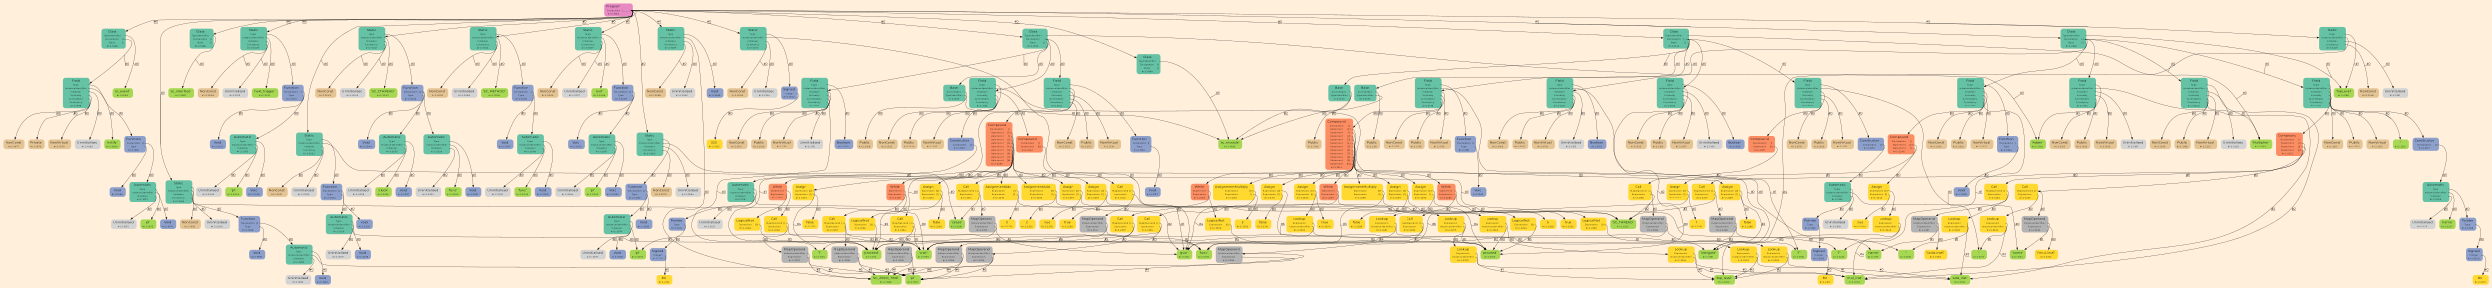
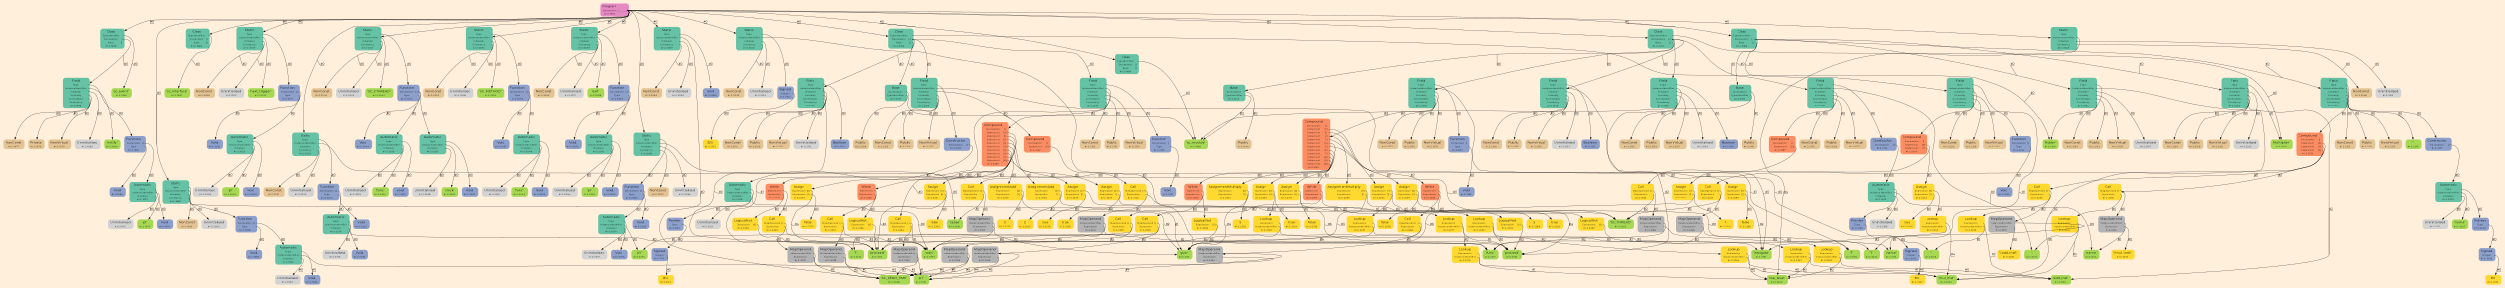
(2344, 93) -> none
